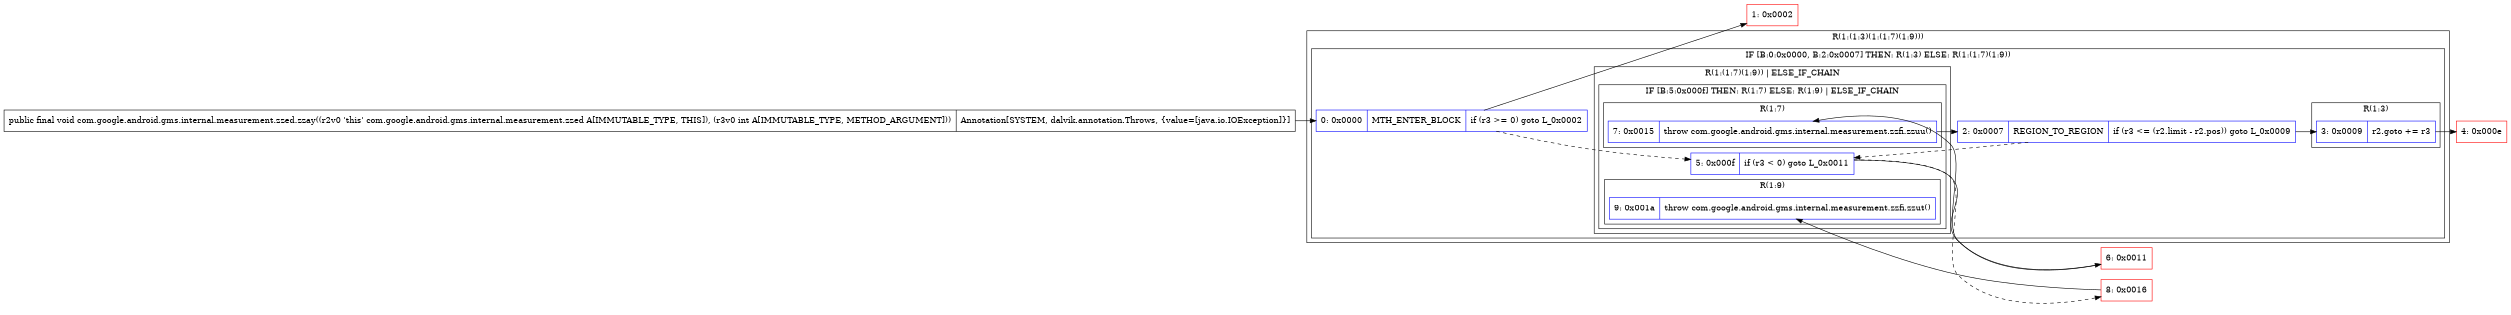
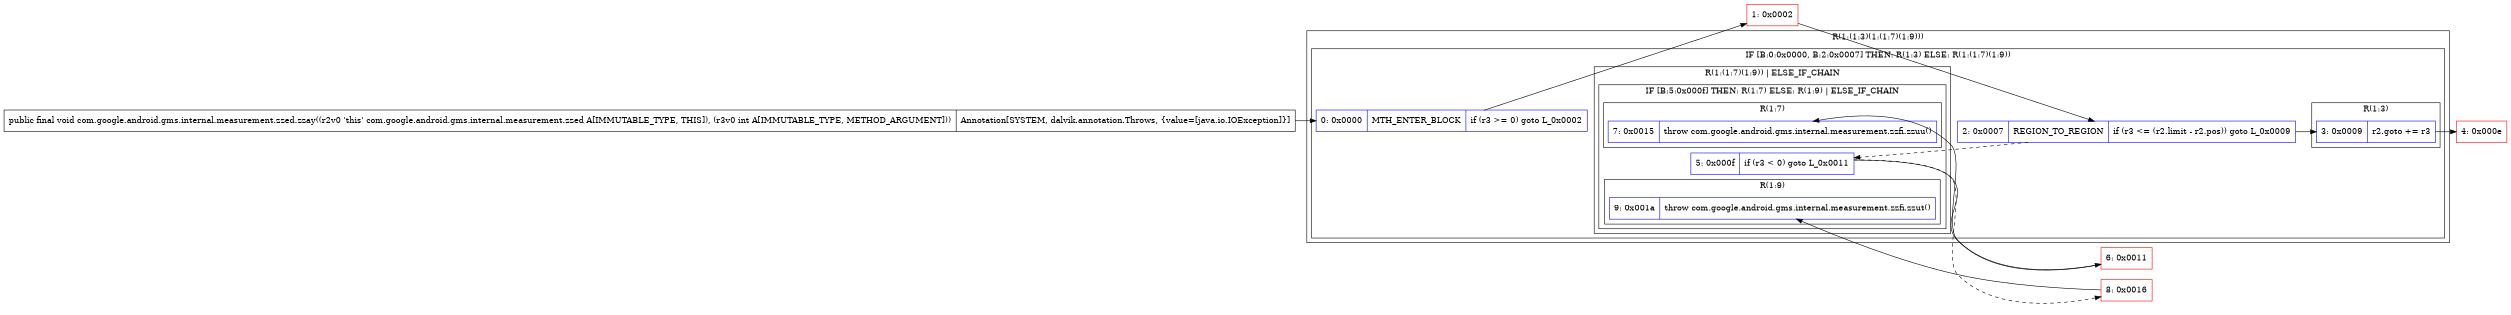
(1944, 132) -> (1943, 71)
(1590, 149) -> none
